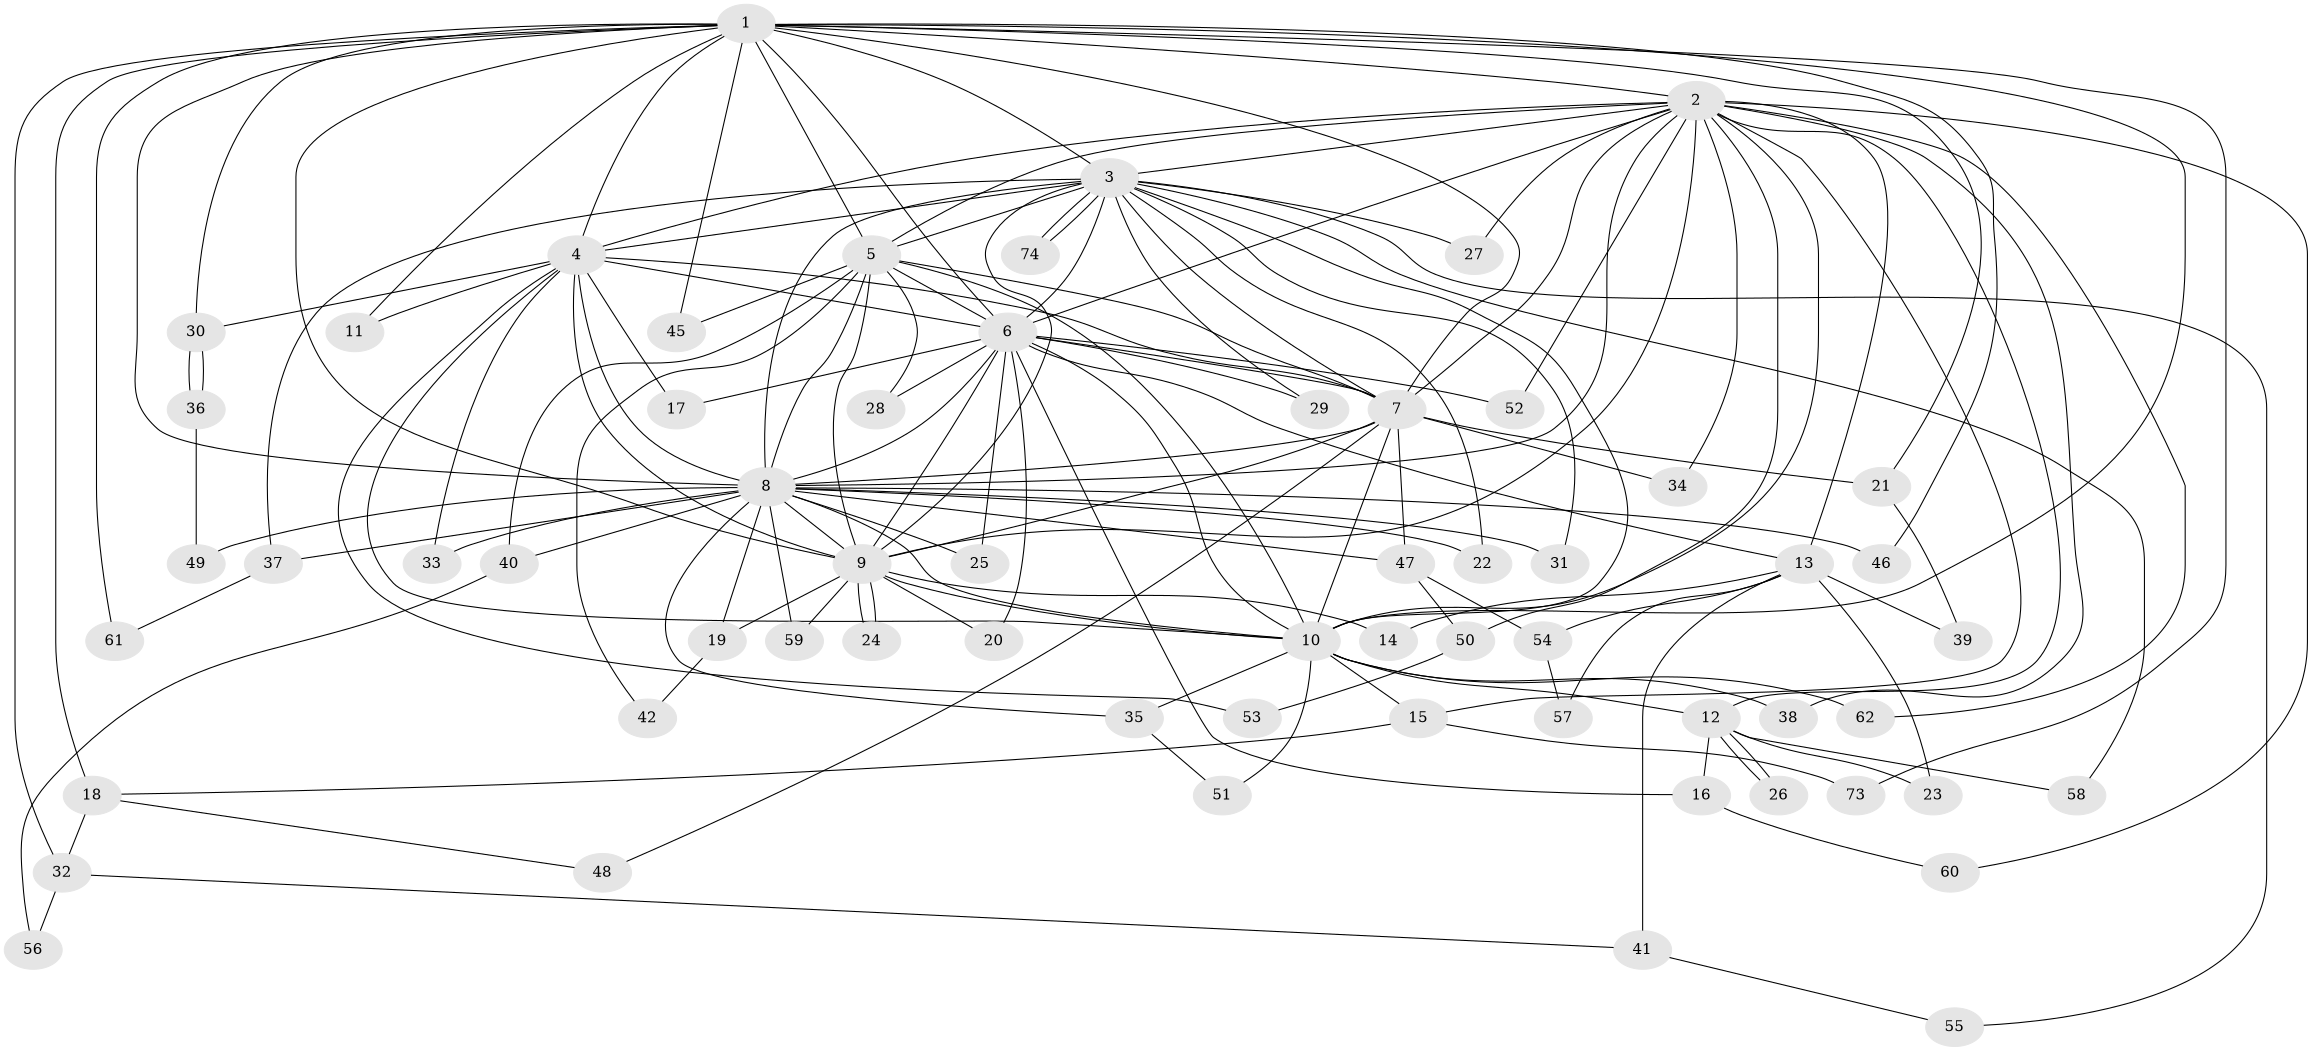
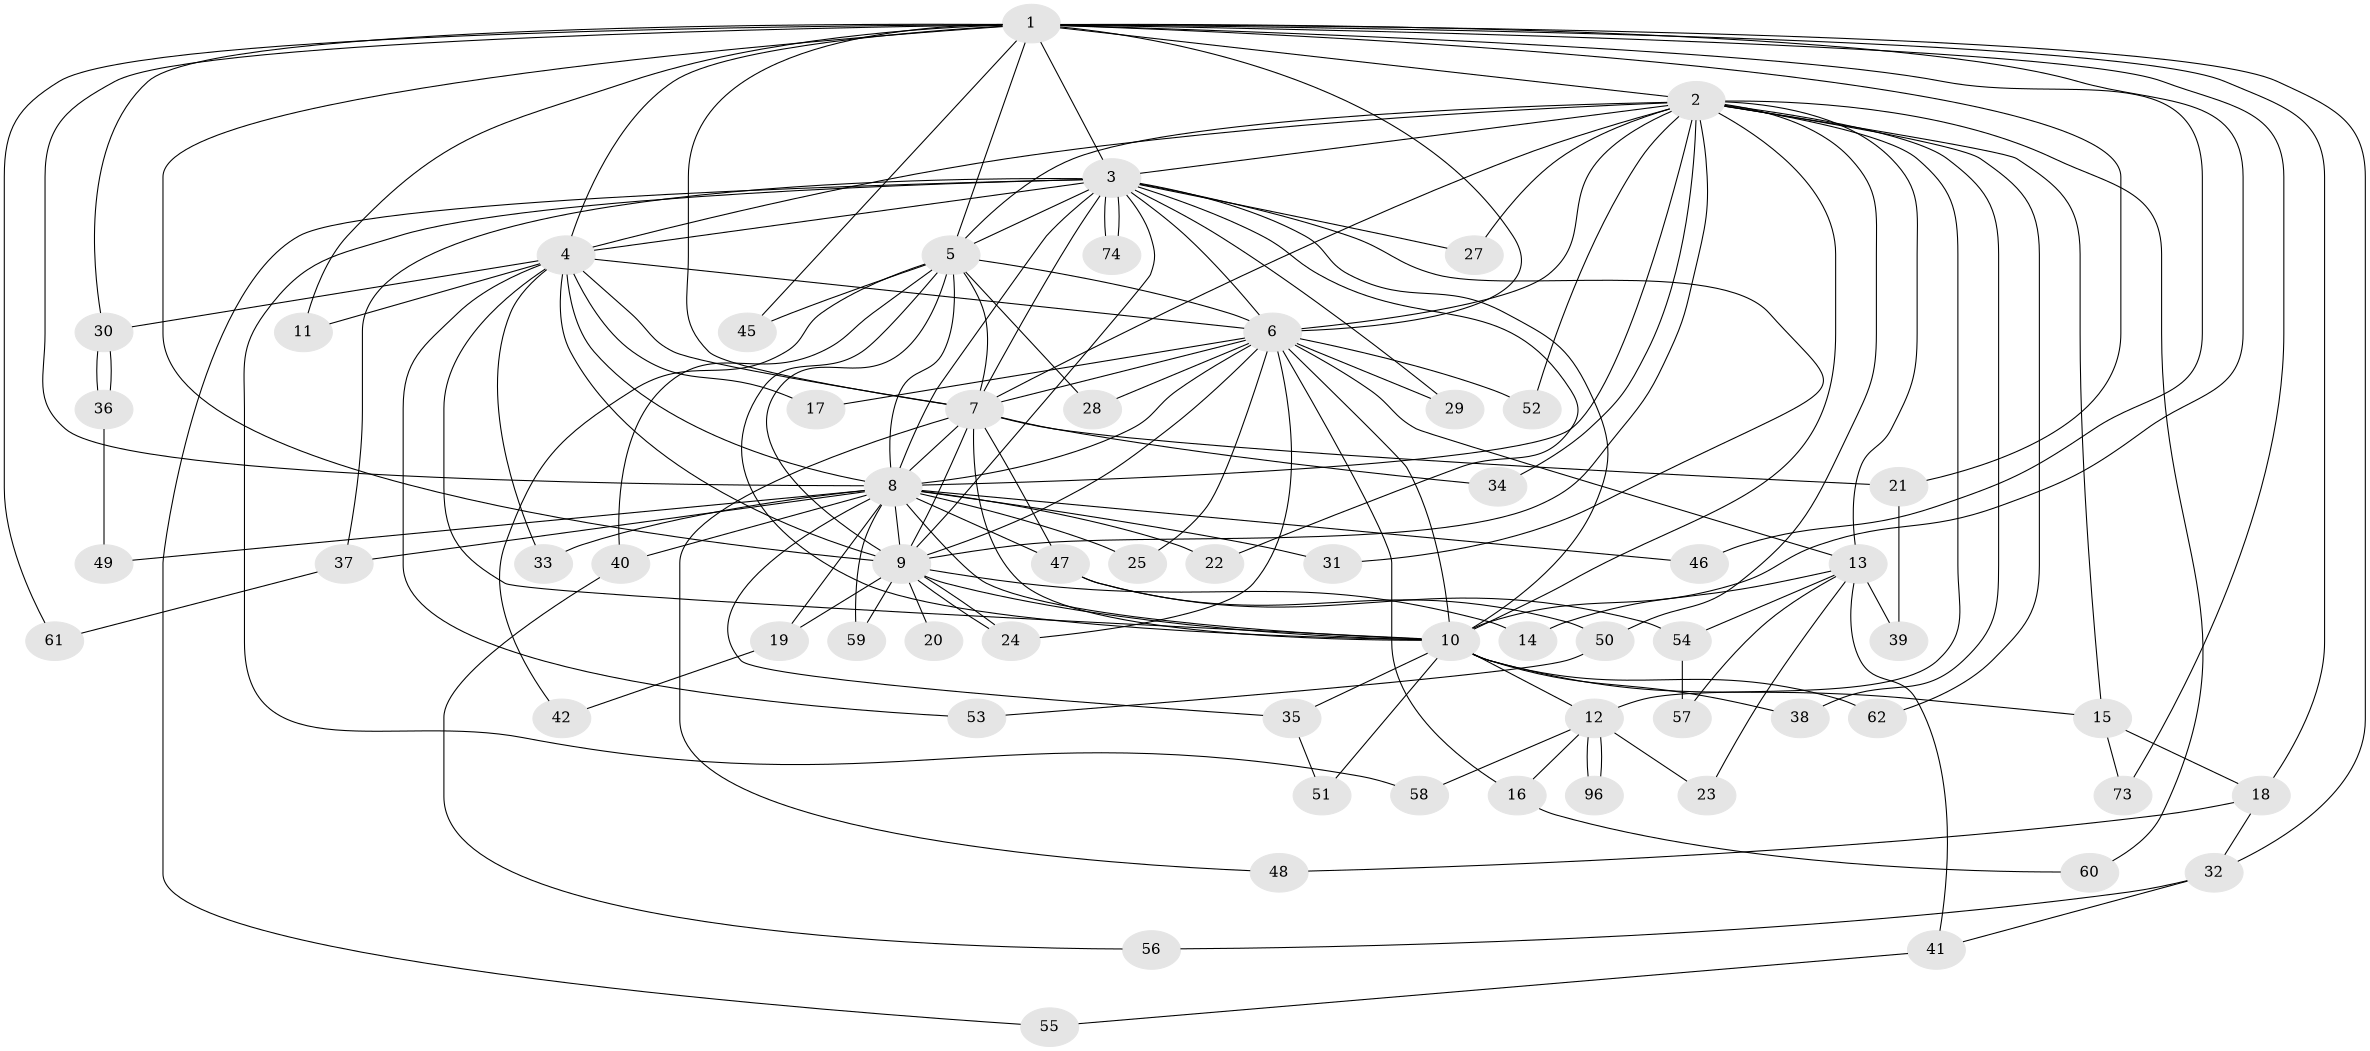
(1026, 509) -> (1258, 576)
(1779, 796) -> (1594, 796)
